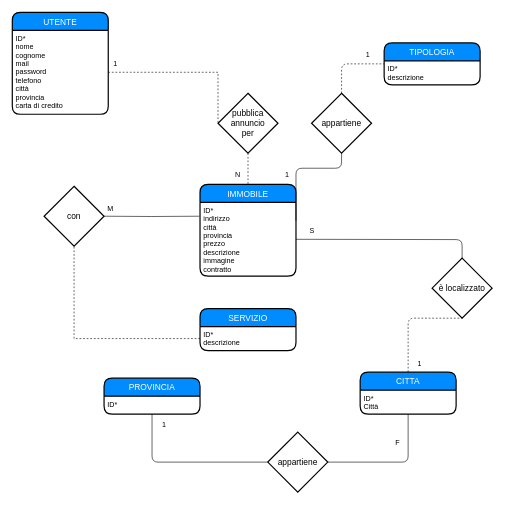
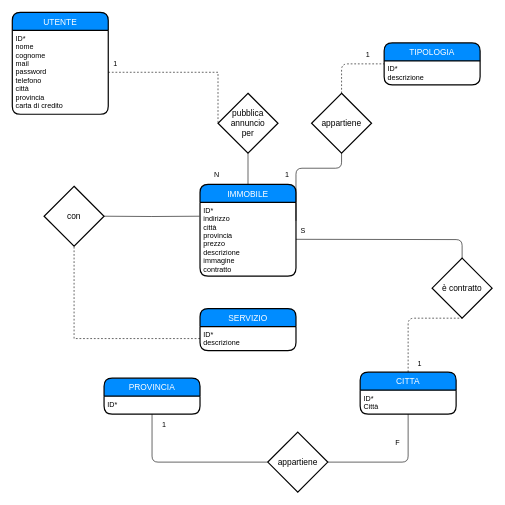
(248, 168) -> (248, 168)
(240, 175) -> (219, 175)
(116, 209) -> none
(315, 230) -> (306, 230)
(462, 288) -> (462, 288)
